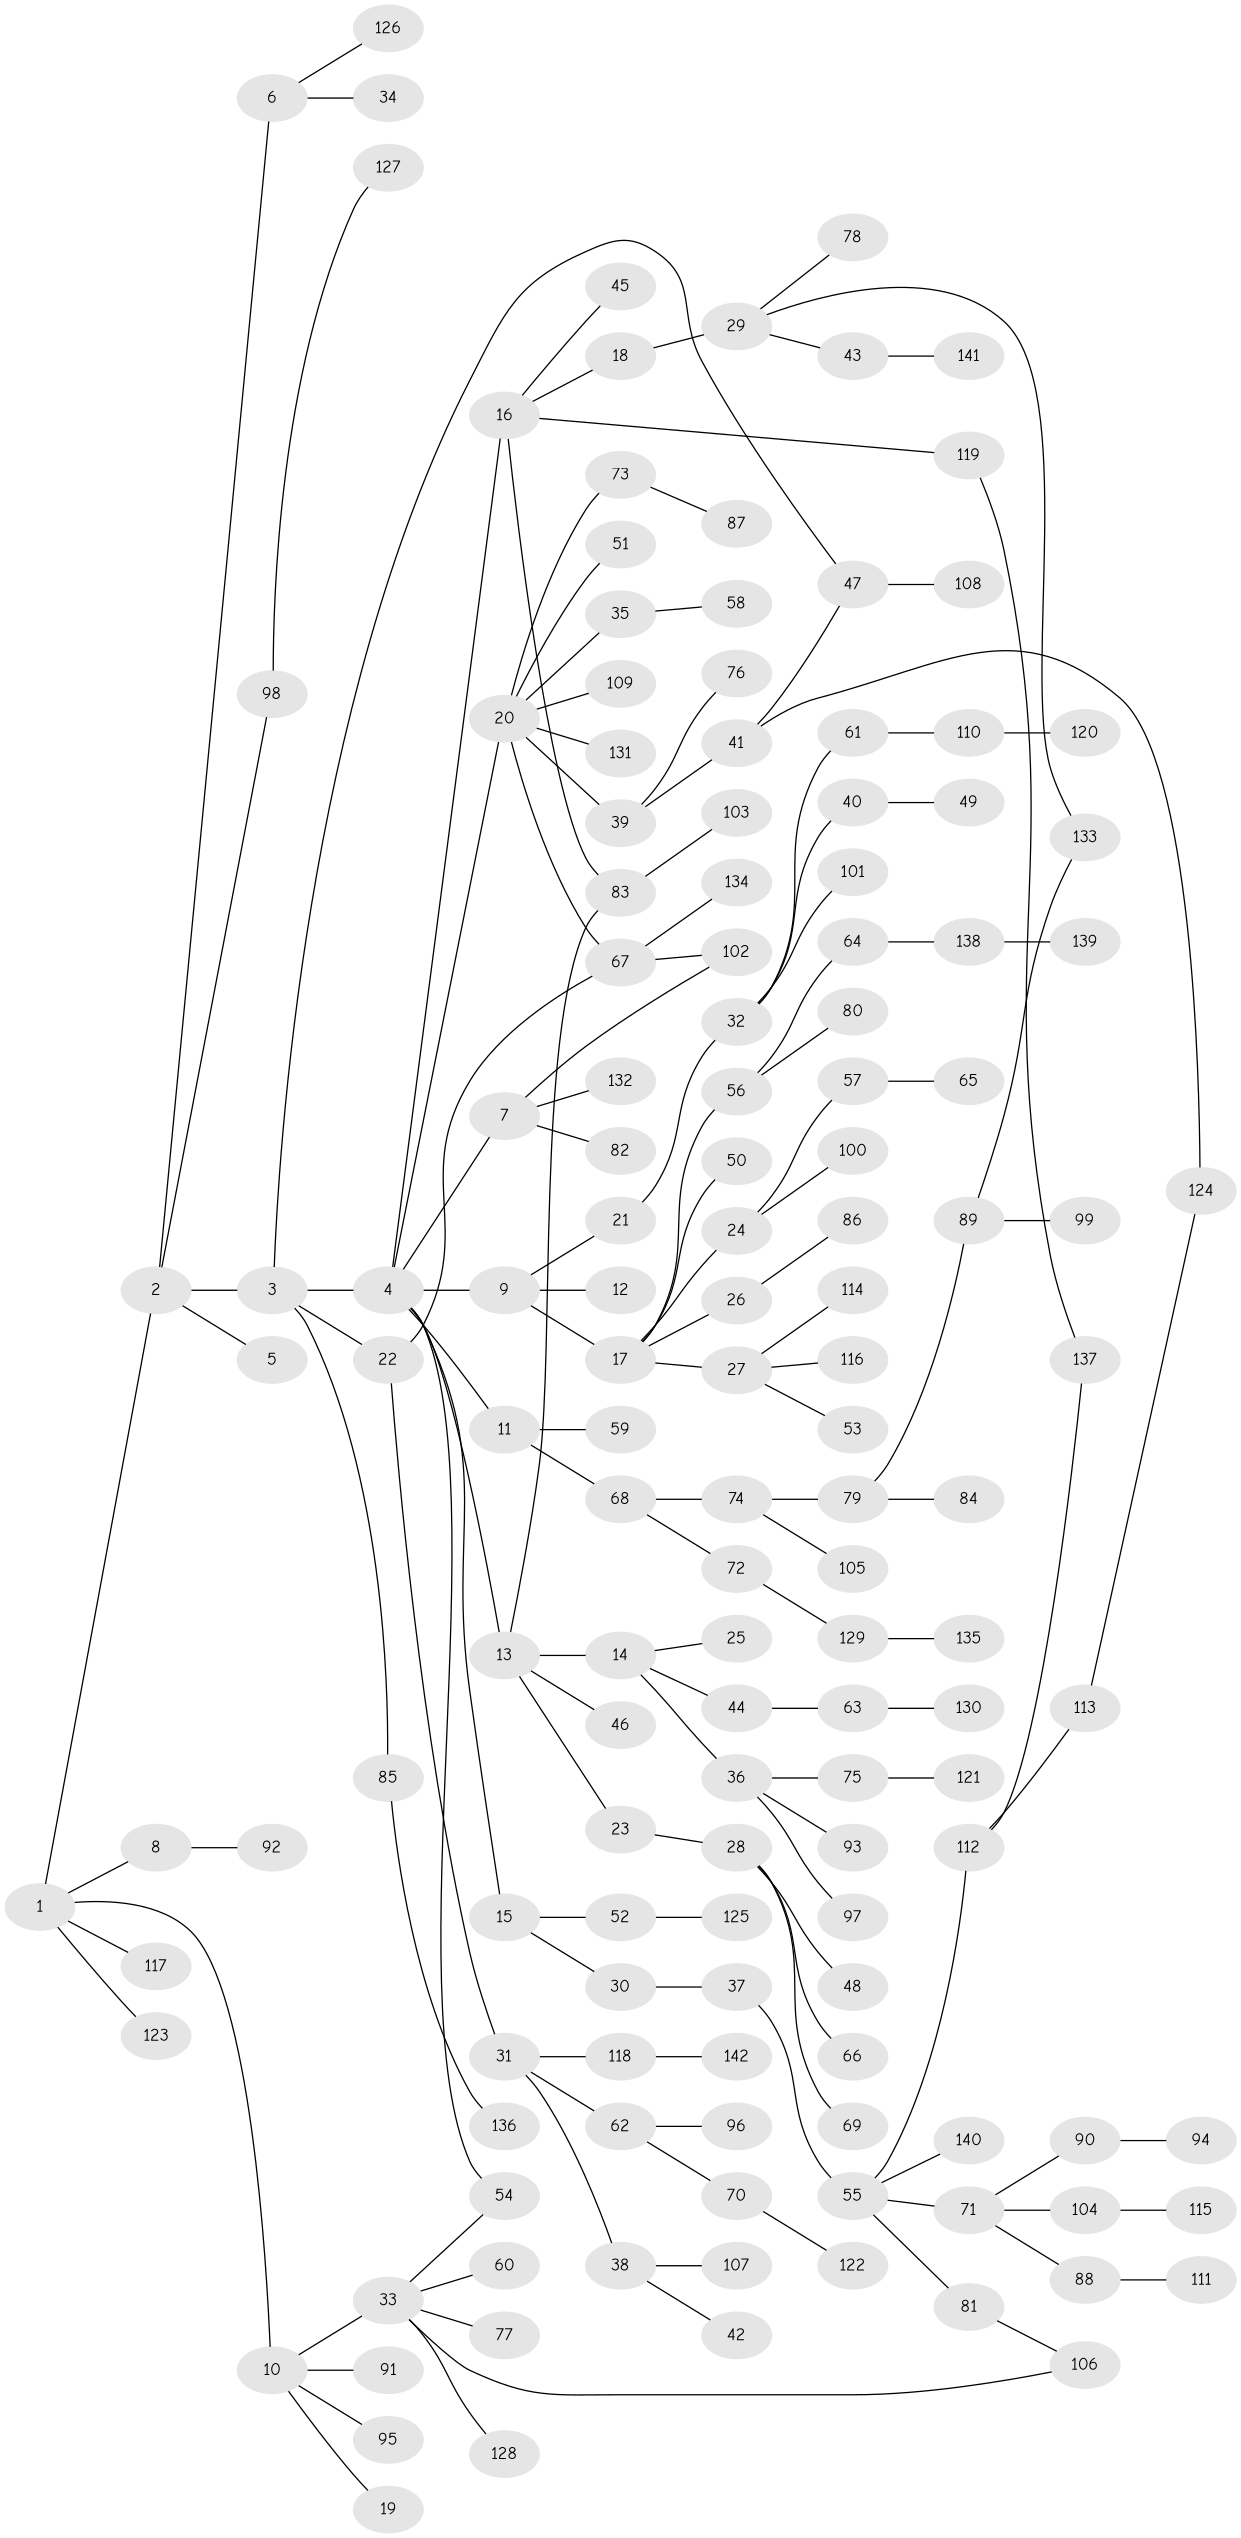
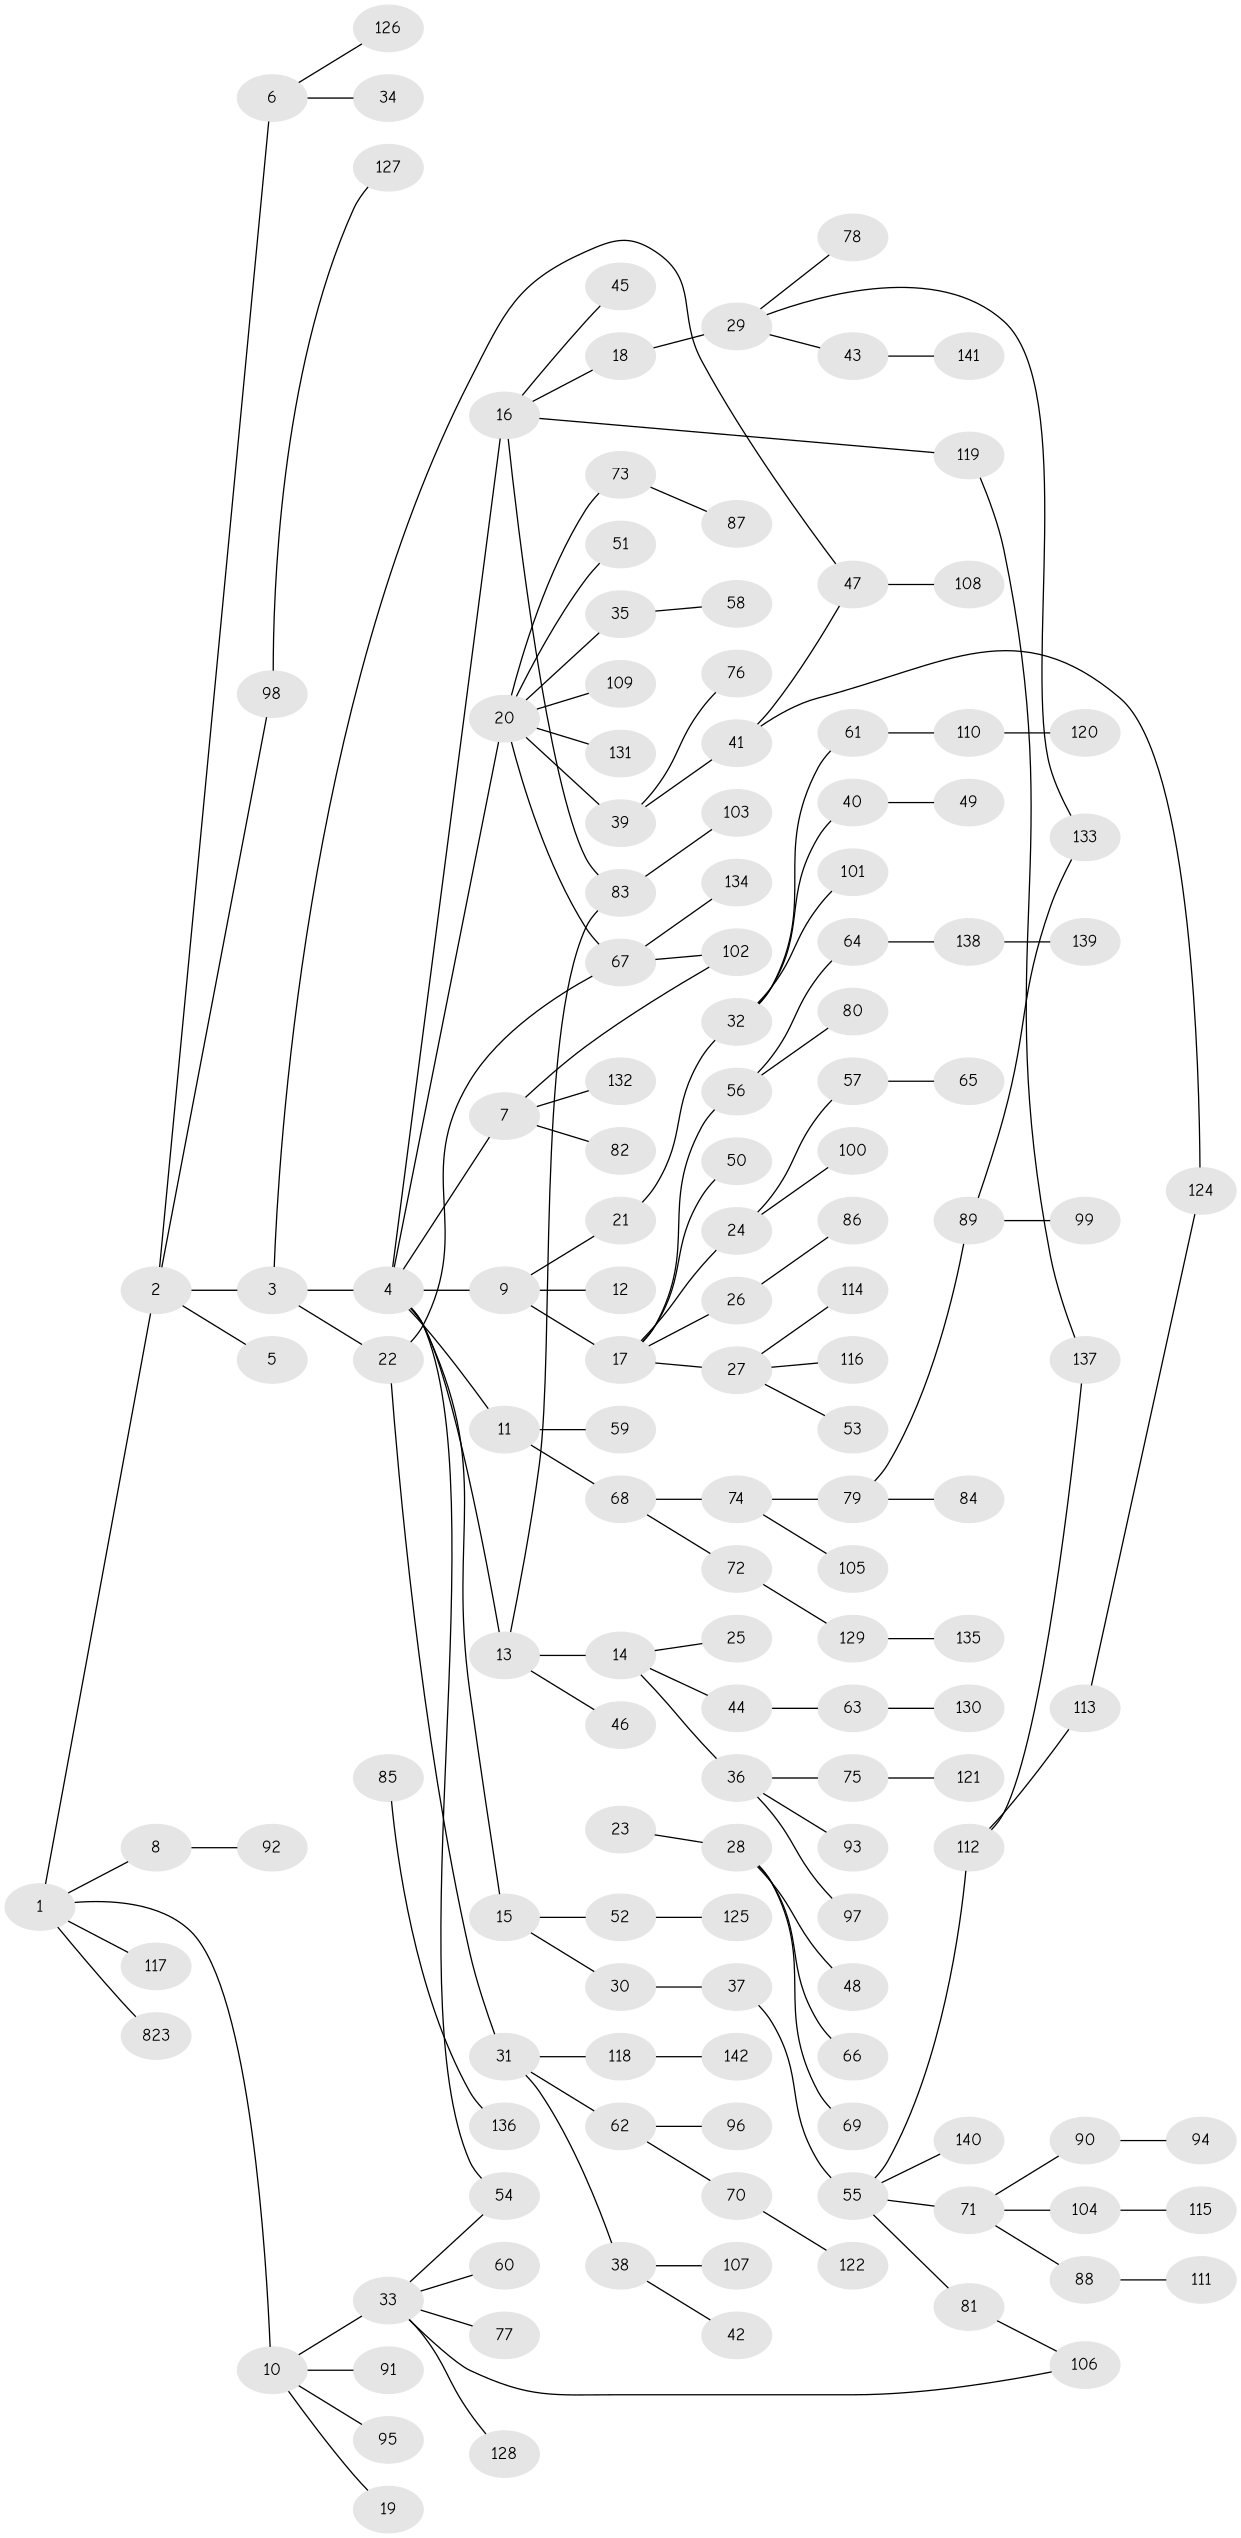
(369, 1525) -> none
(563, 1742) -> none
(156, 2036) -> (156, 2036)
